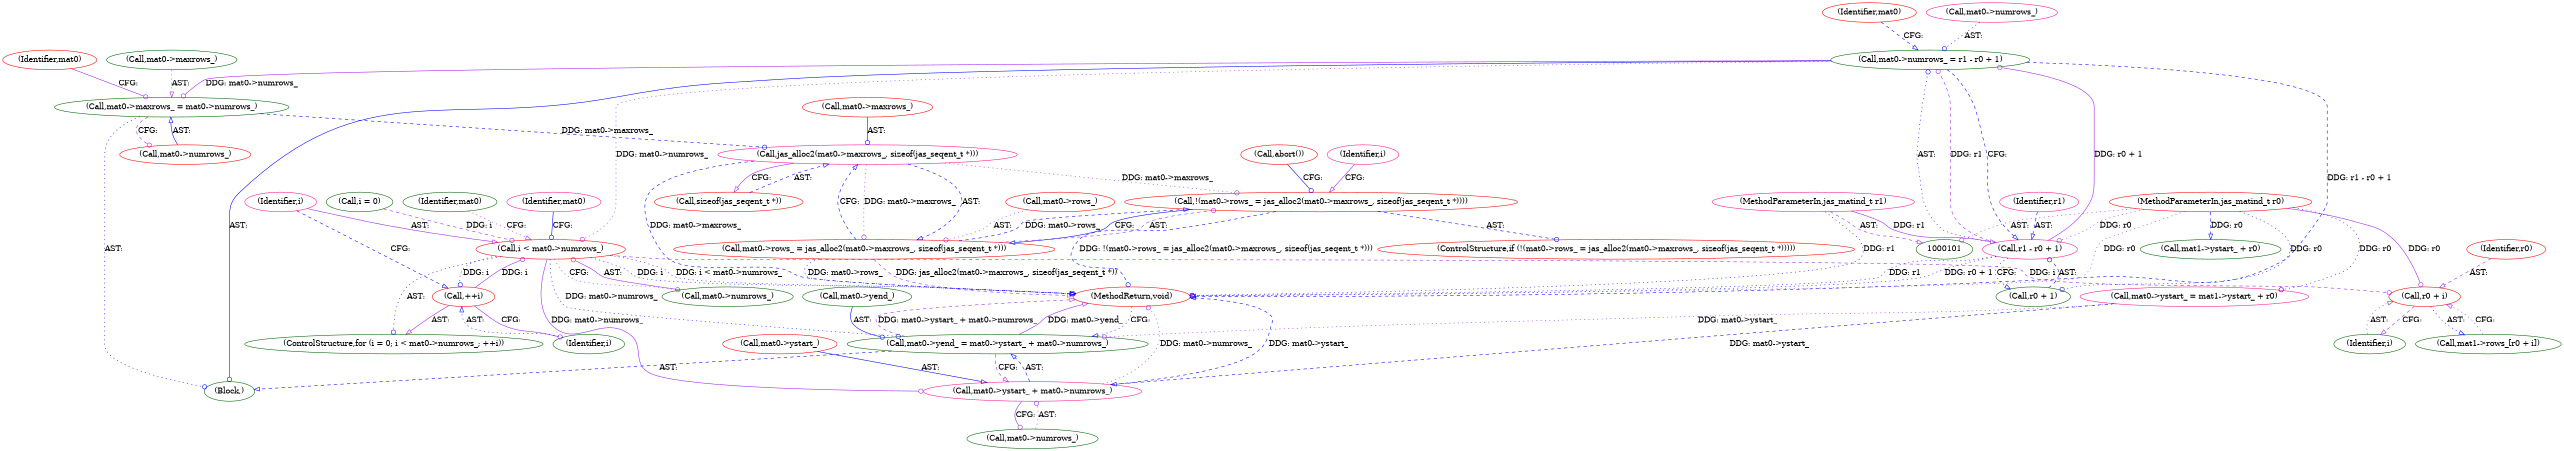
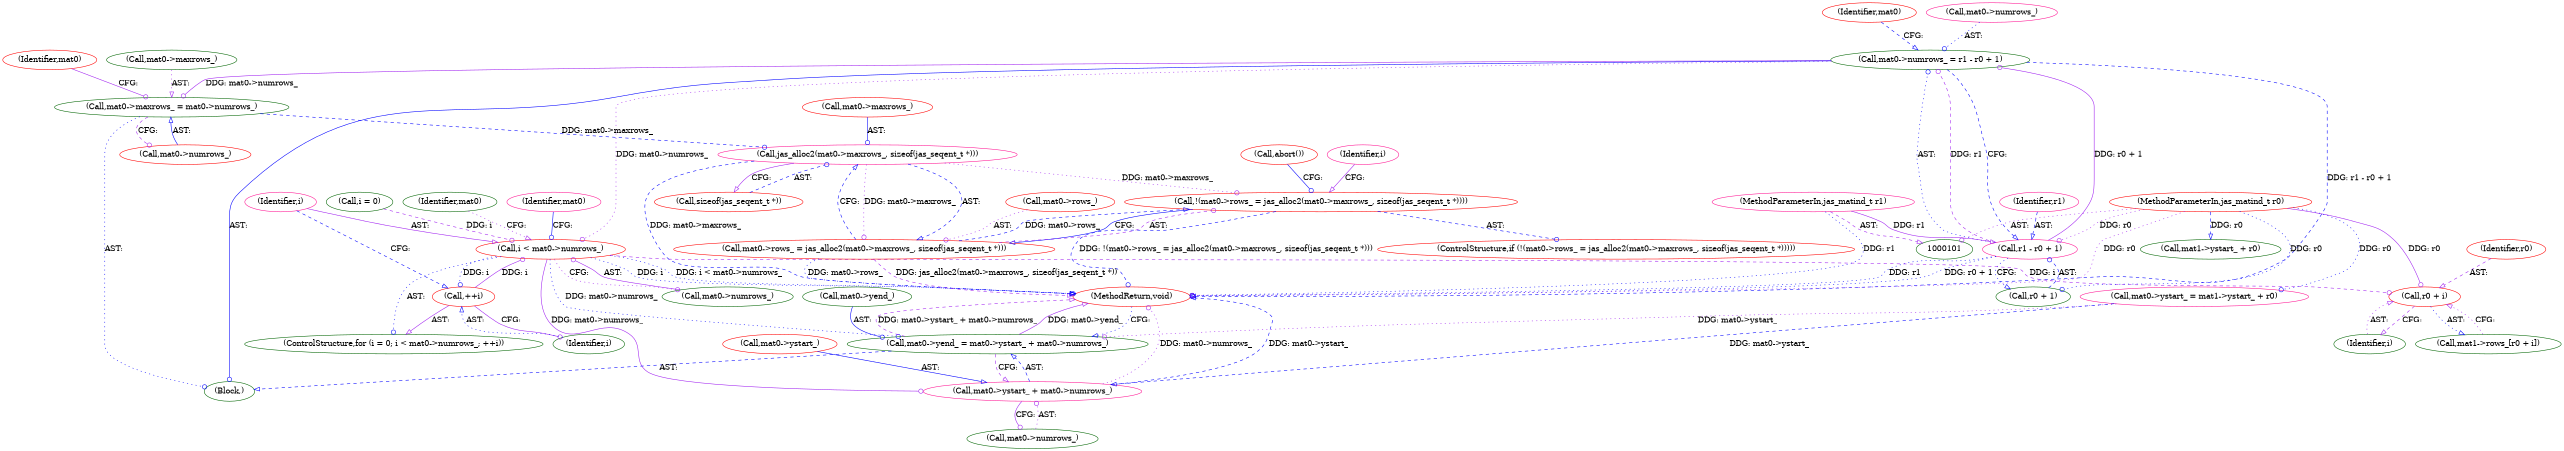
(786, 177) -> (787, 177)
